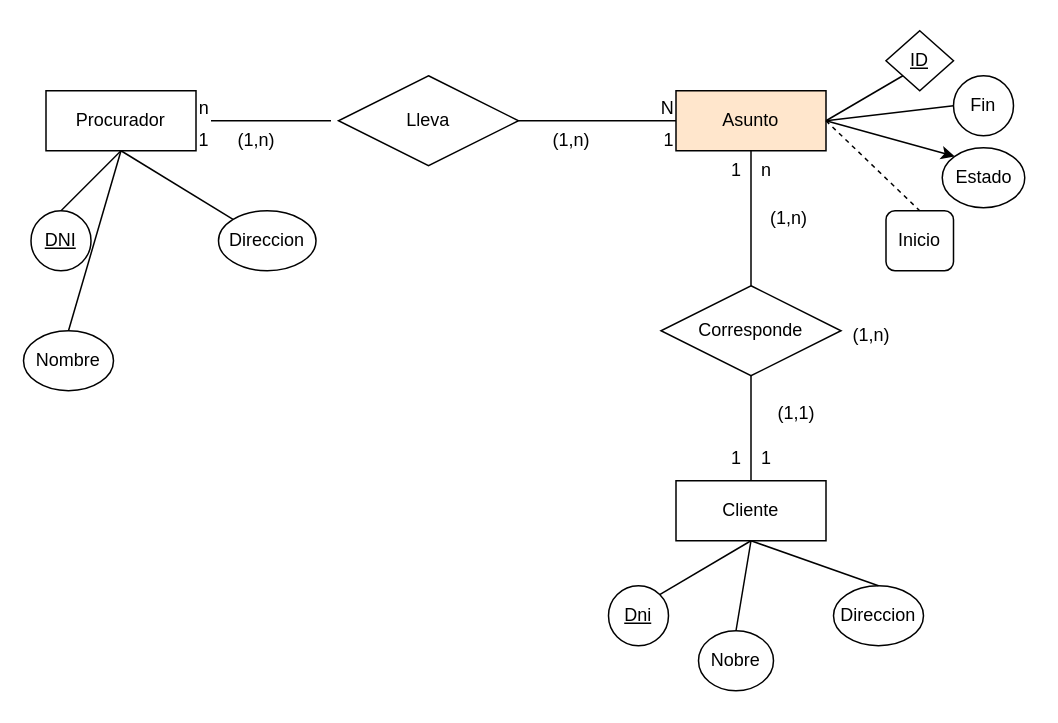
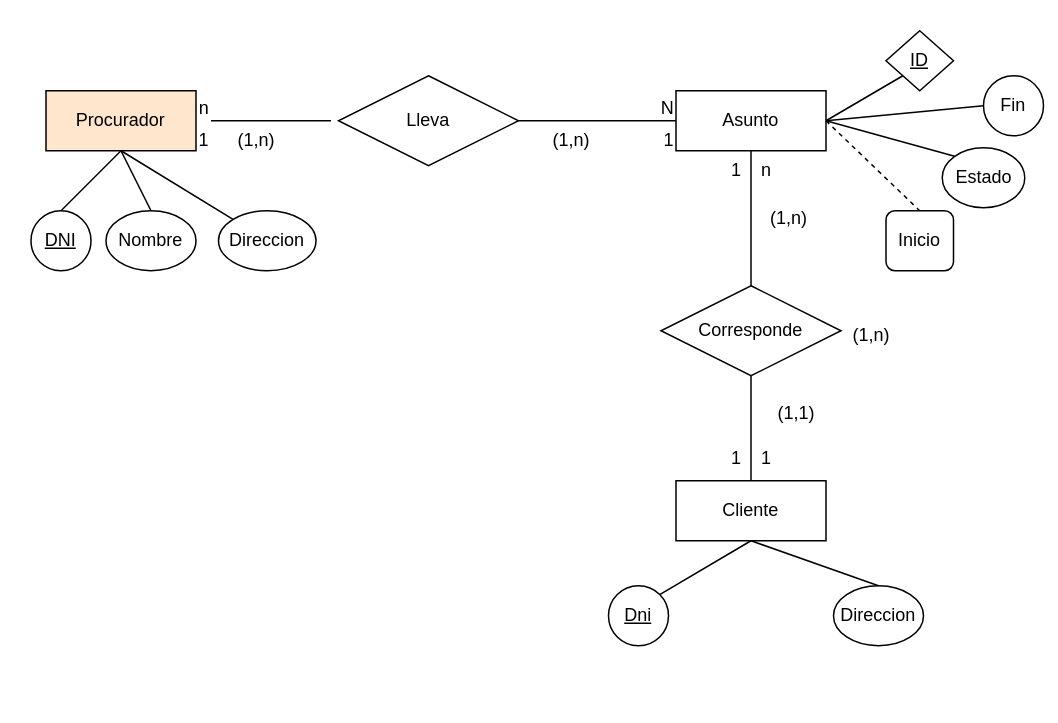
(983, 106) -> (1013, 106)
(121, 121) -> (121, 121)
(751, 121) -> (751, 121)
(943, 153) -> (948, 154)
(68, 361) -> (151, 241)
(743, 586) -> none
(736, 661) -> none
